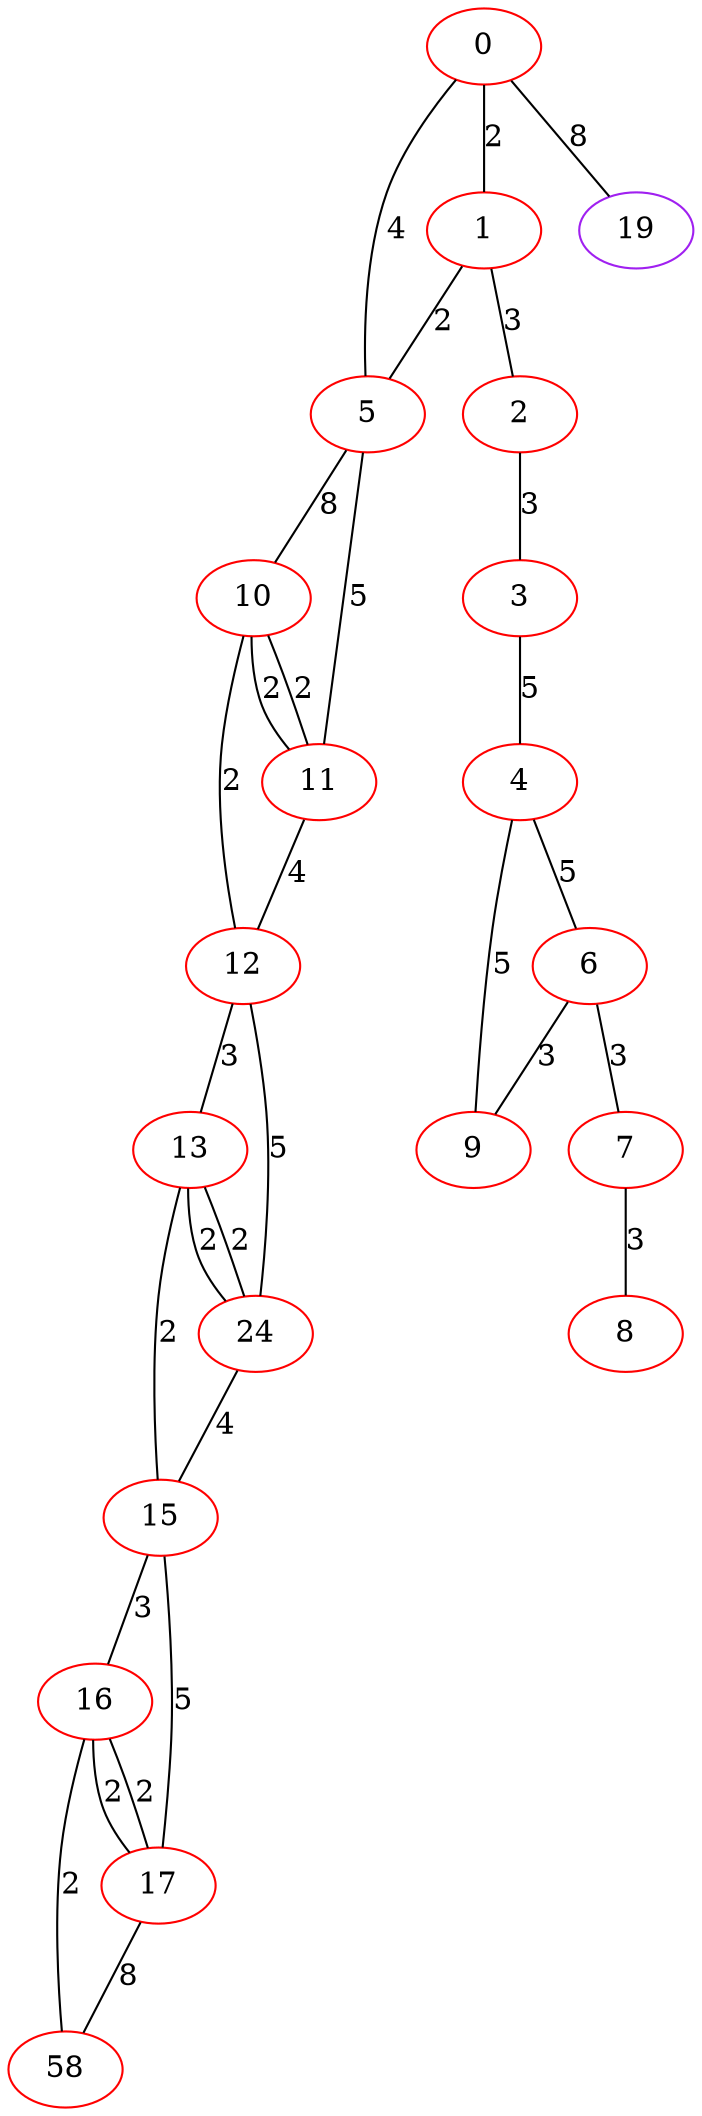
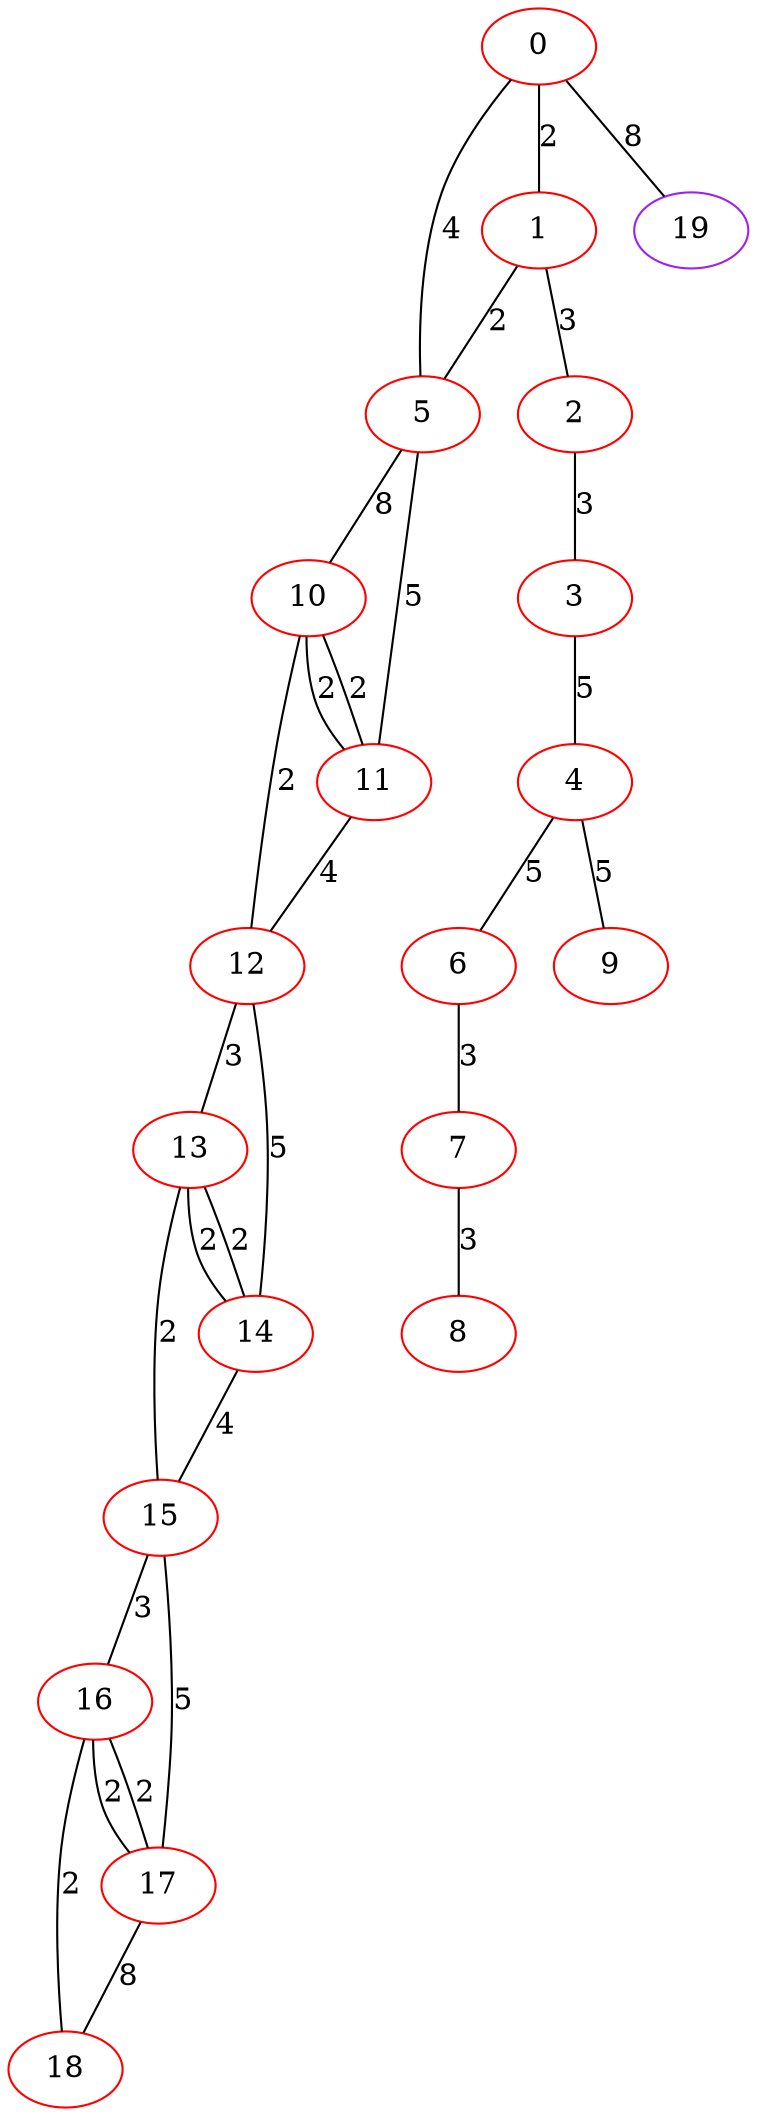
(532, 1058) -> none
(256, 1334) -> (256, 1334)
(66, 2069) -> (66, 2069)
